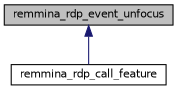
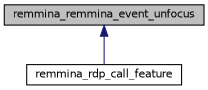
(89, 15) -> (104, 15)
